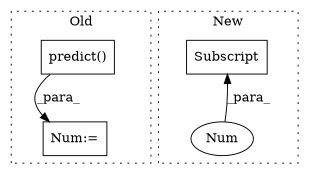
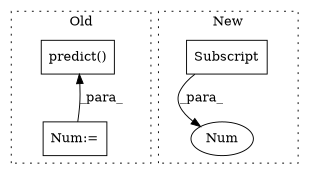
(36, 93) -> (80, 103)
(227, 103) -> (178, 97)
